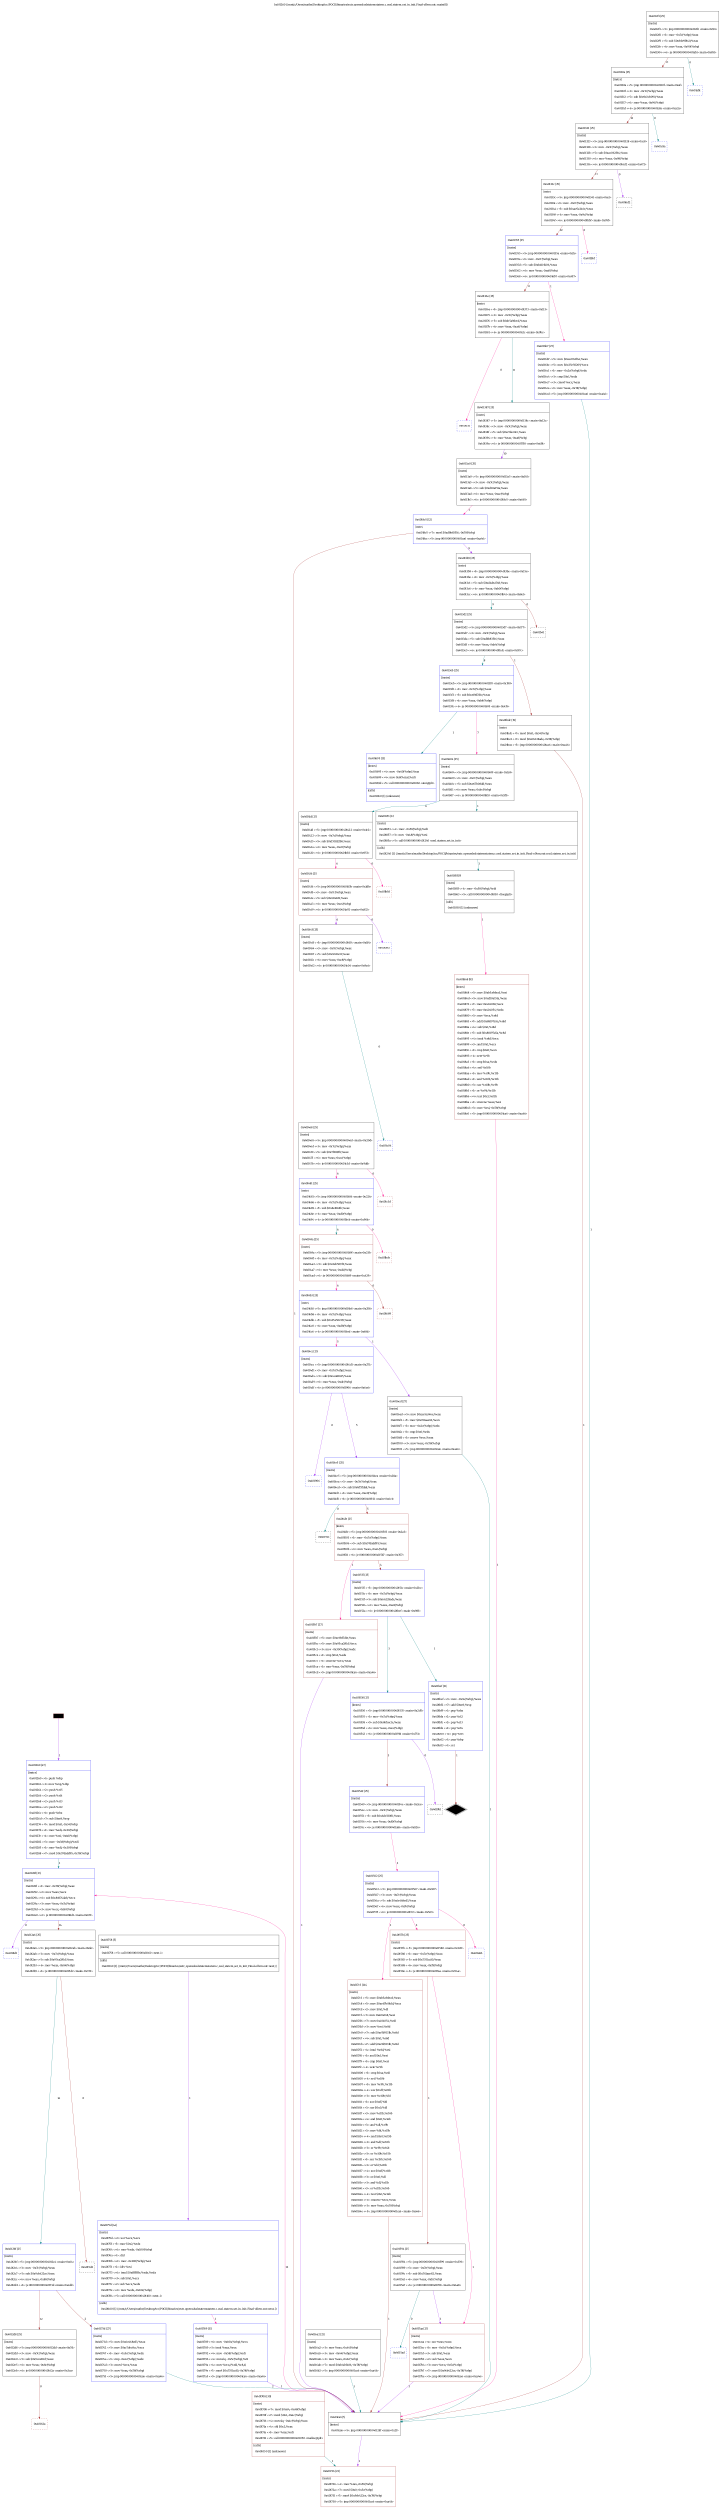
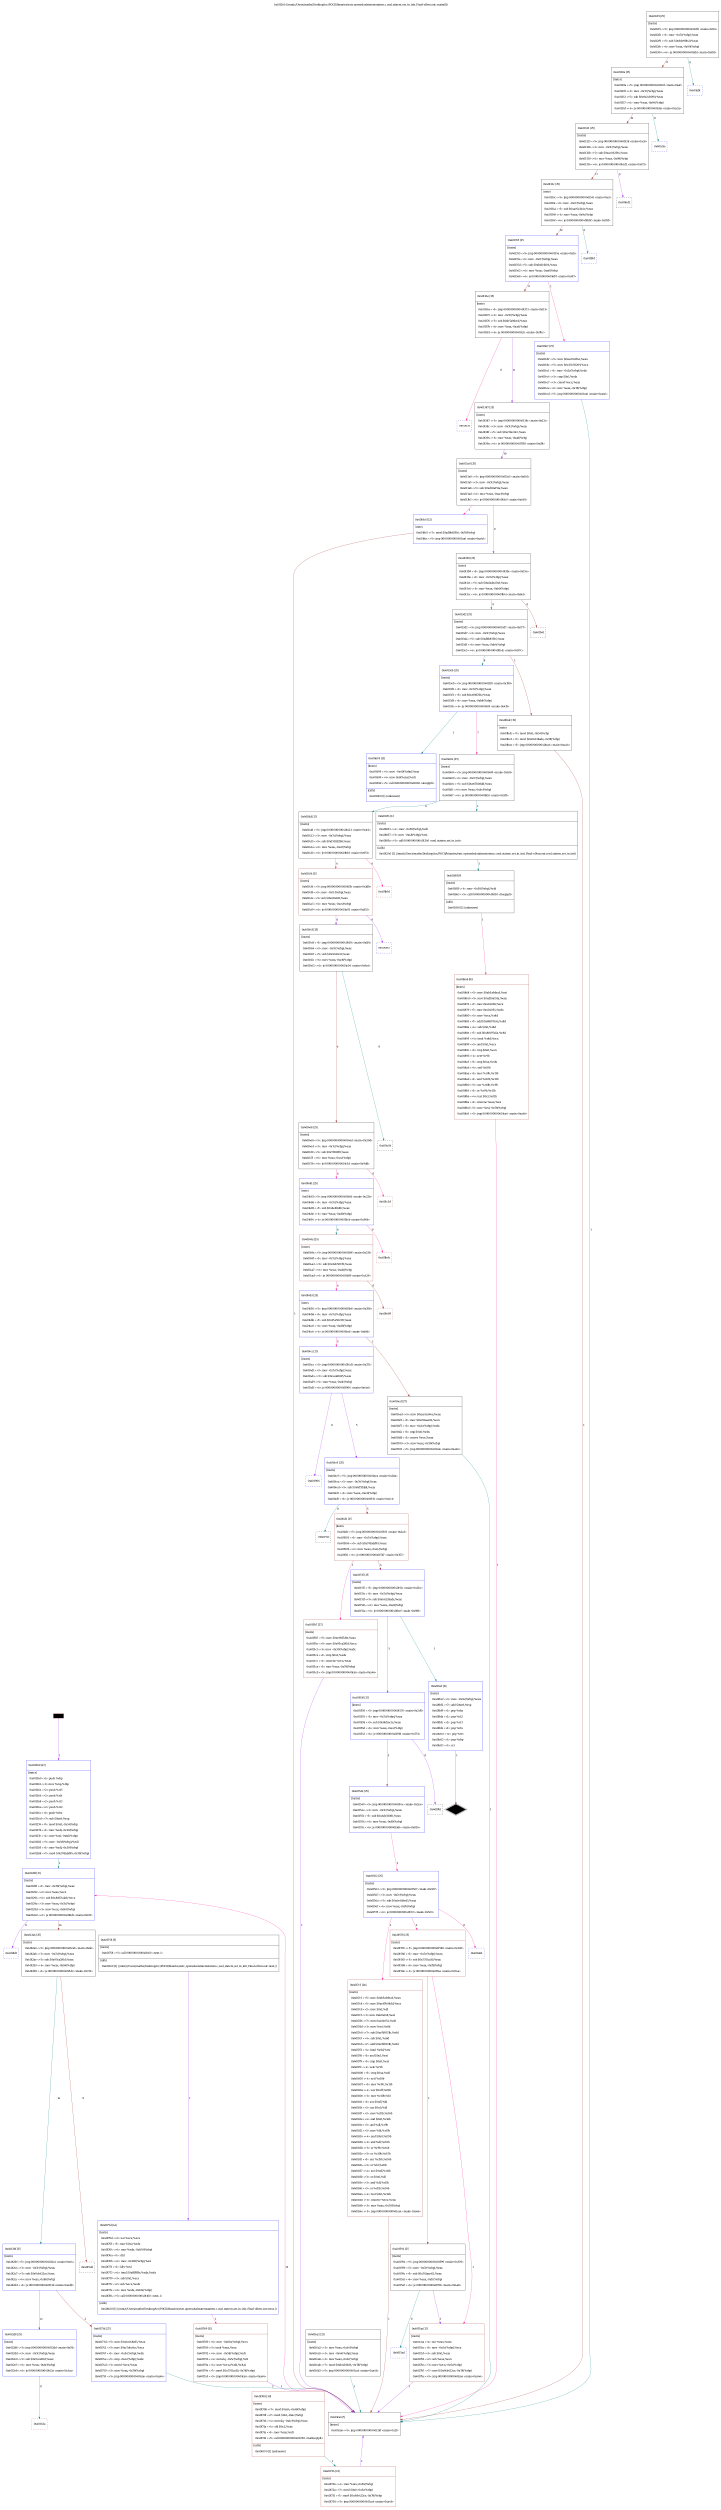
(585, 238) -> (585, 238)
(512, 369) -> (512, 369)
(467, 548) -> (494, 528)
none -> (336, 1046)
(385, 1146) -> (385, 1146)
(389, 1364) -> (389, 1364)
(39, 2353) -> (39, 2353)
(231, 2353) -> (231, 2353)
(39, 2396) -> (39, 2396)
(359, 2450) -> (362, 2452)
